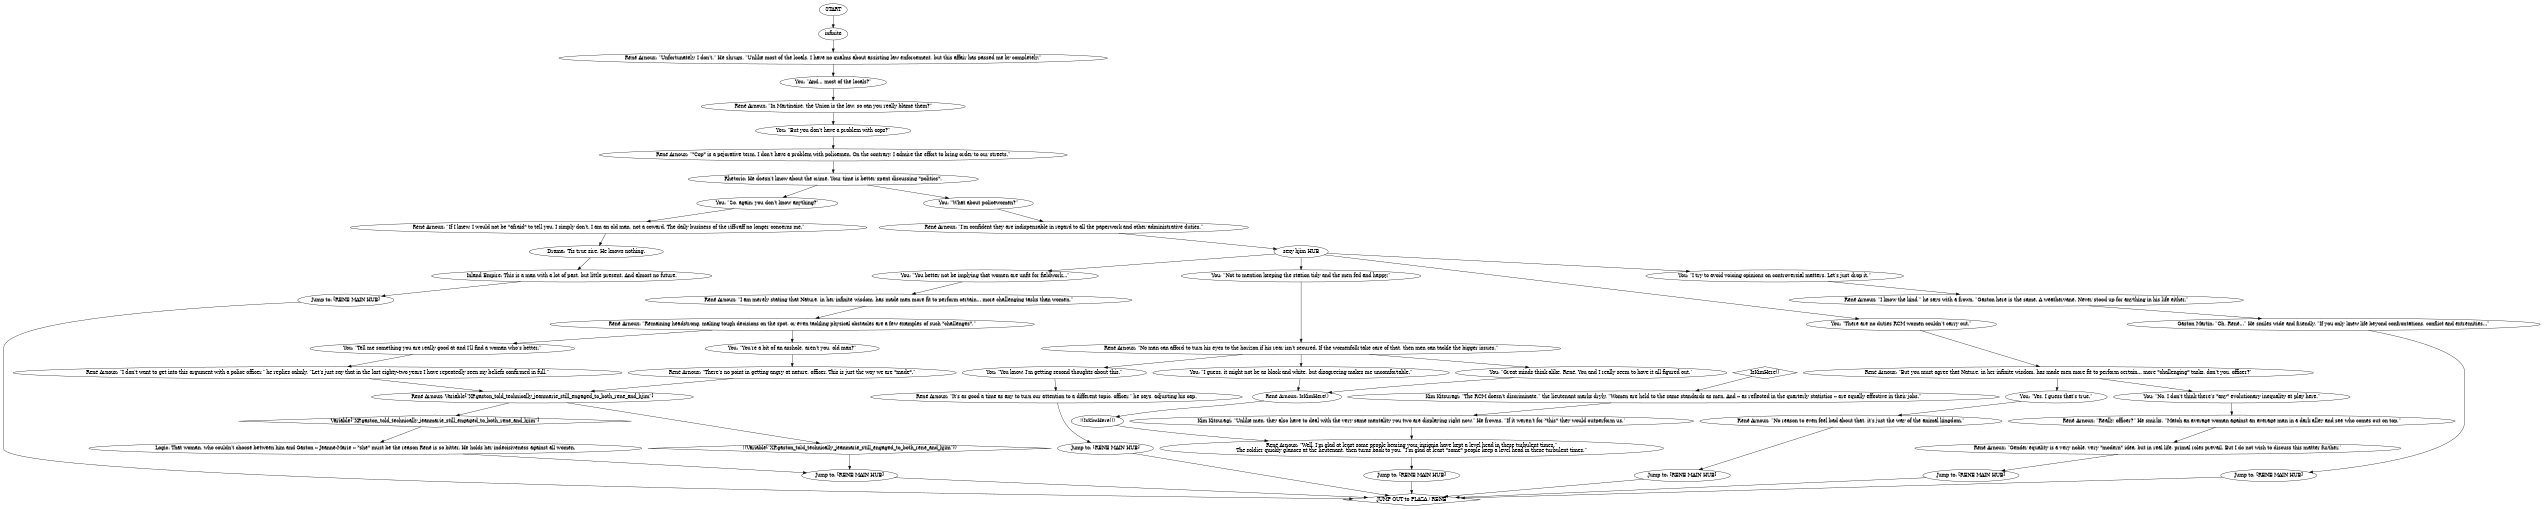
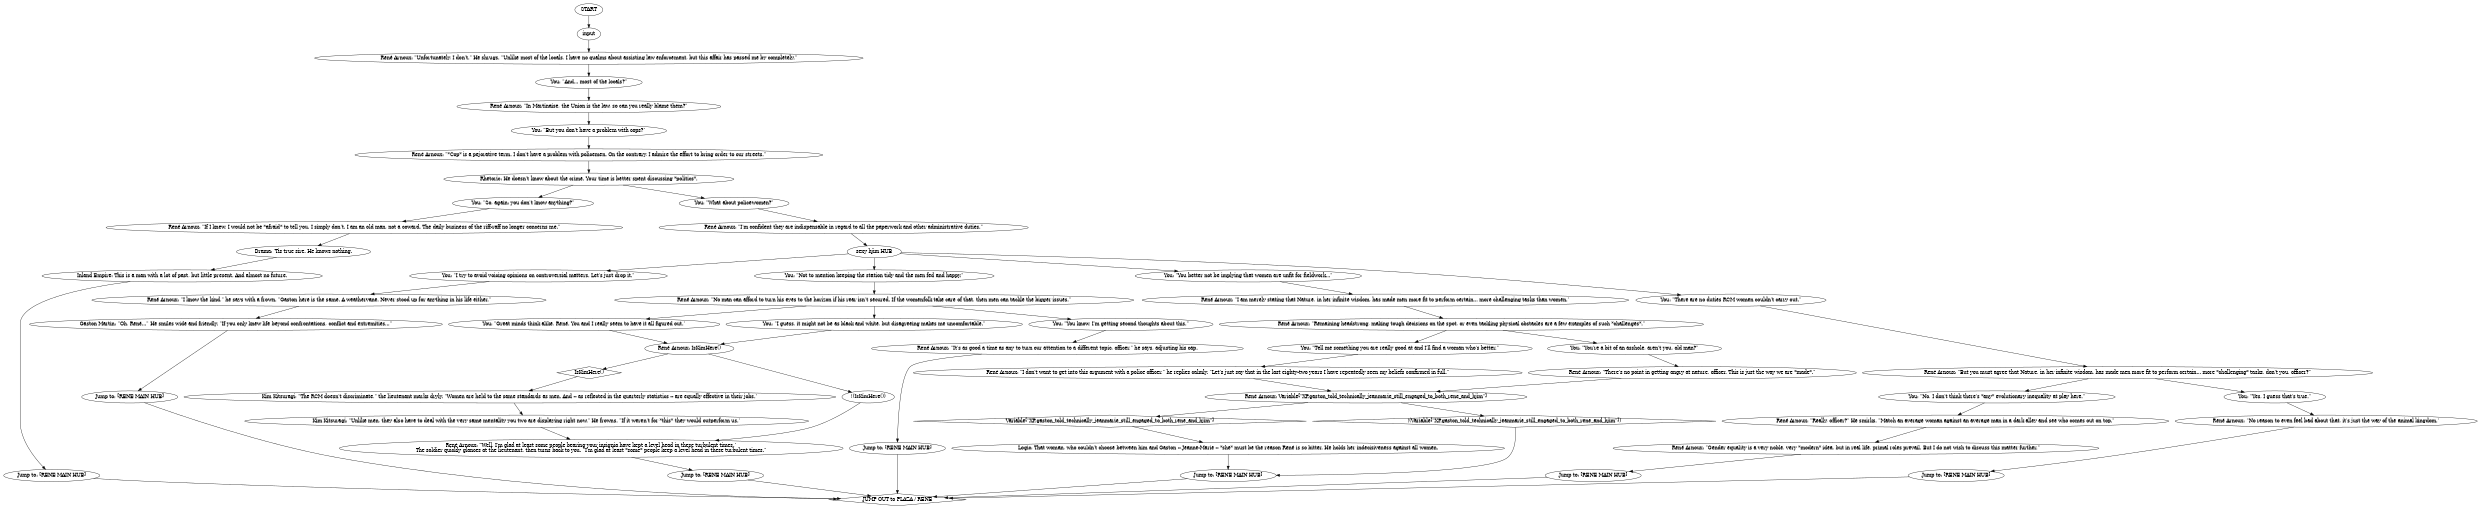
(833, 34) -> (589, 34)
none -> (637, 361)
